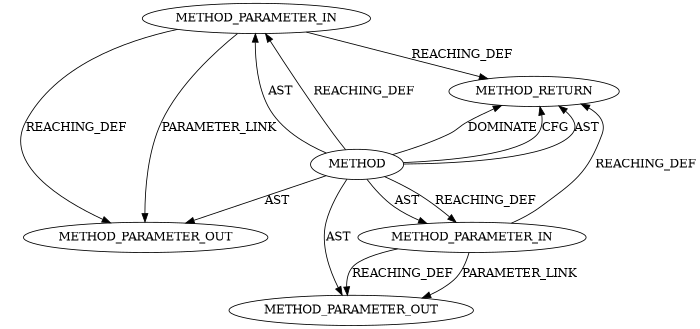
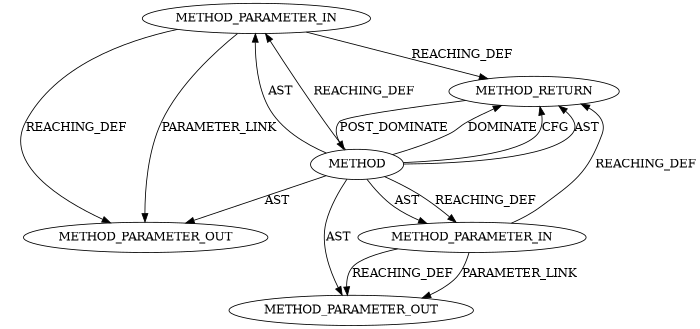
none -> (391, 111)
